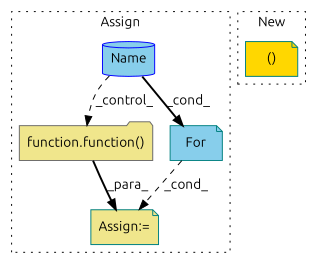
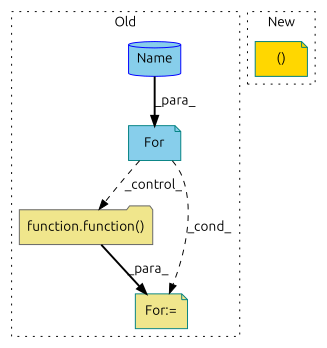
(121, 23) -> (126, 23)
(96, 94) -> (122, 181)
(188, 101) -> (175, 101)
(125, 227) -> (161, 311)
